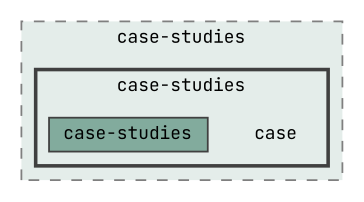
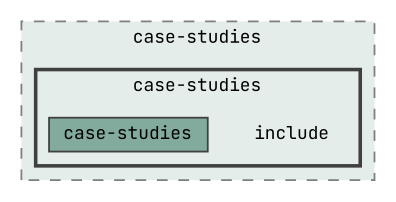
(276, 135) -> (292, 135)
